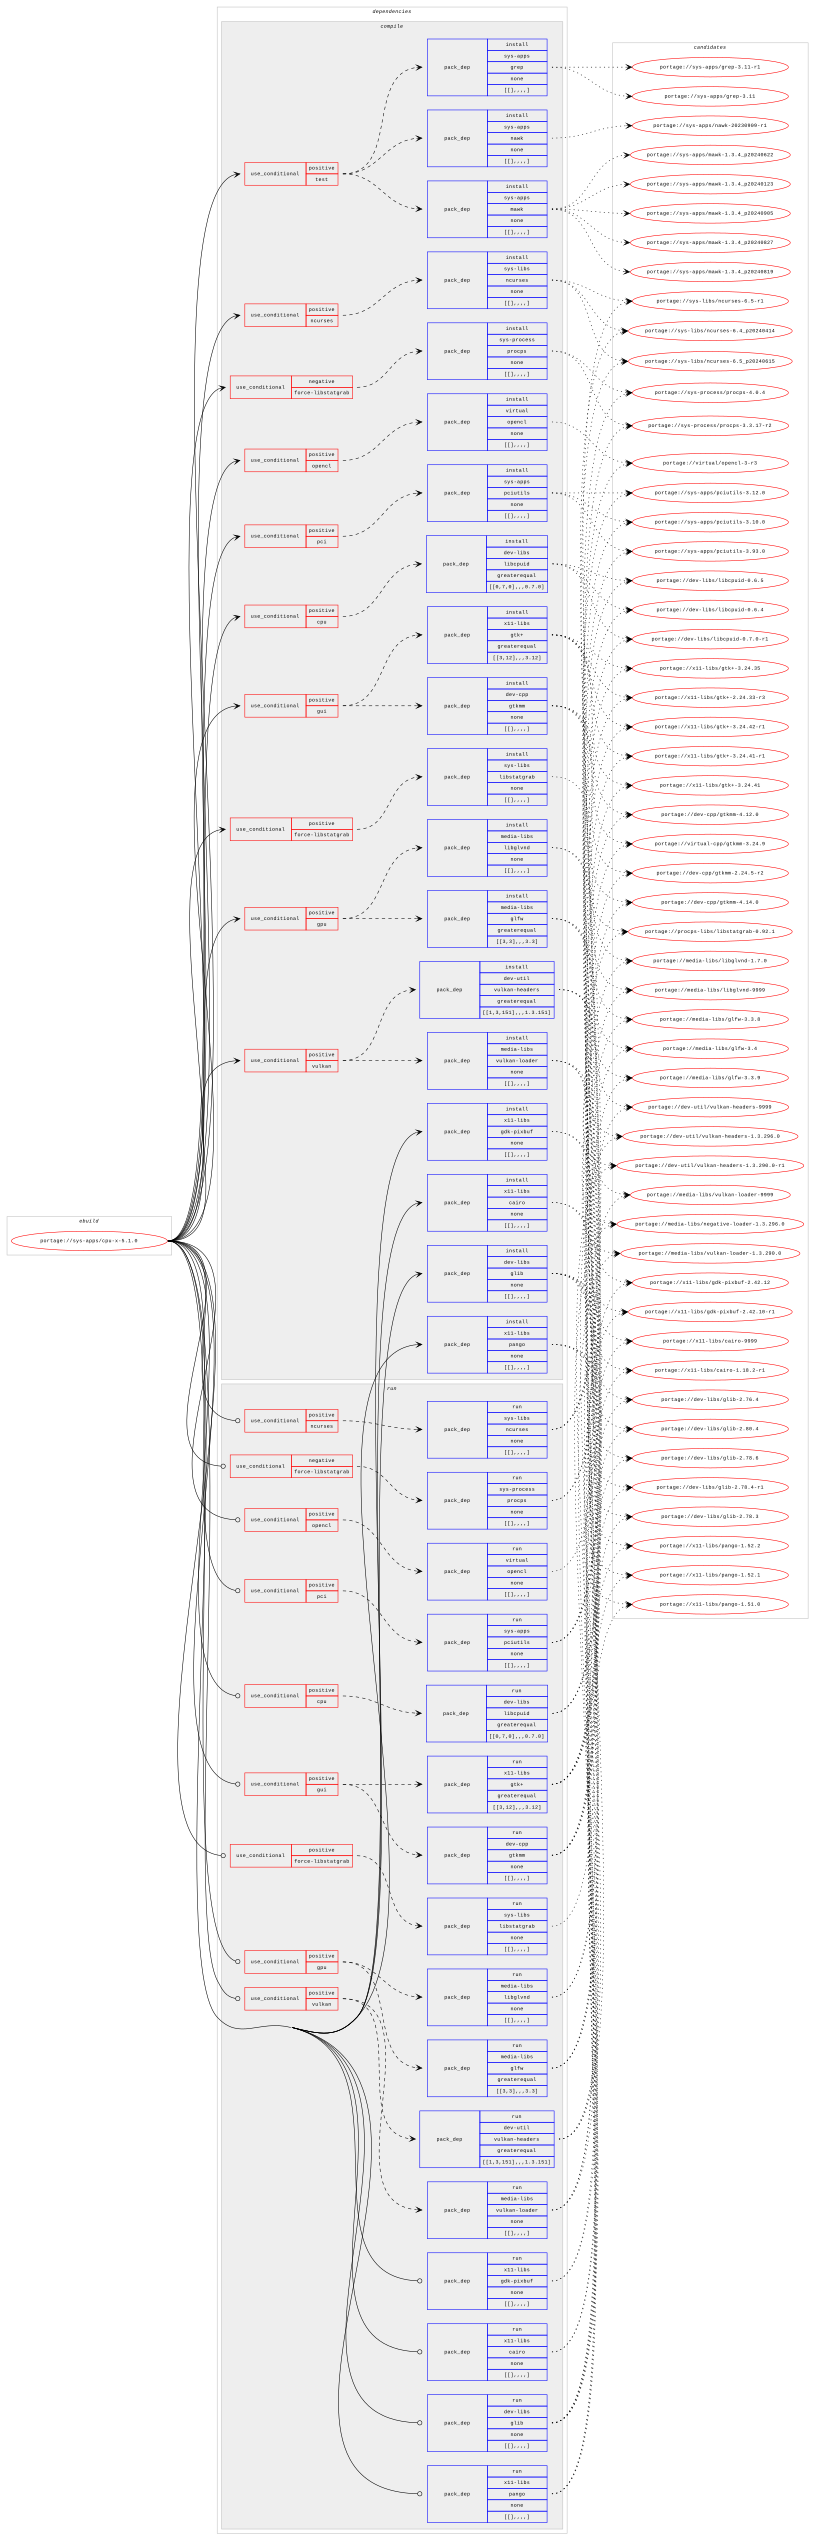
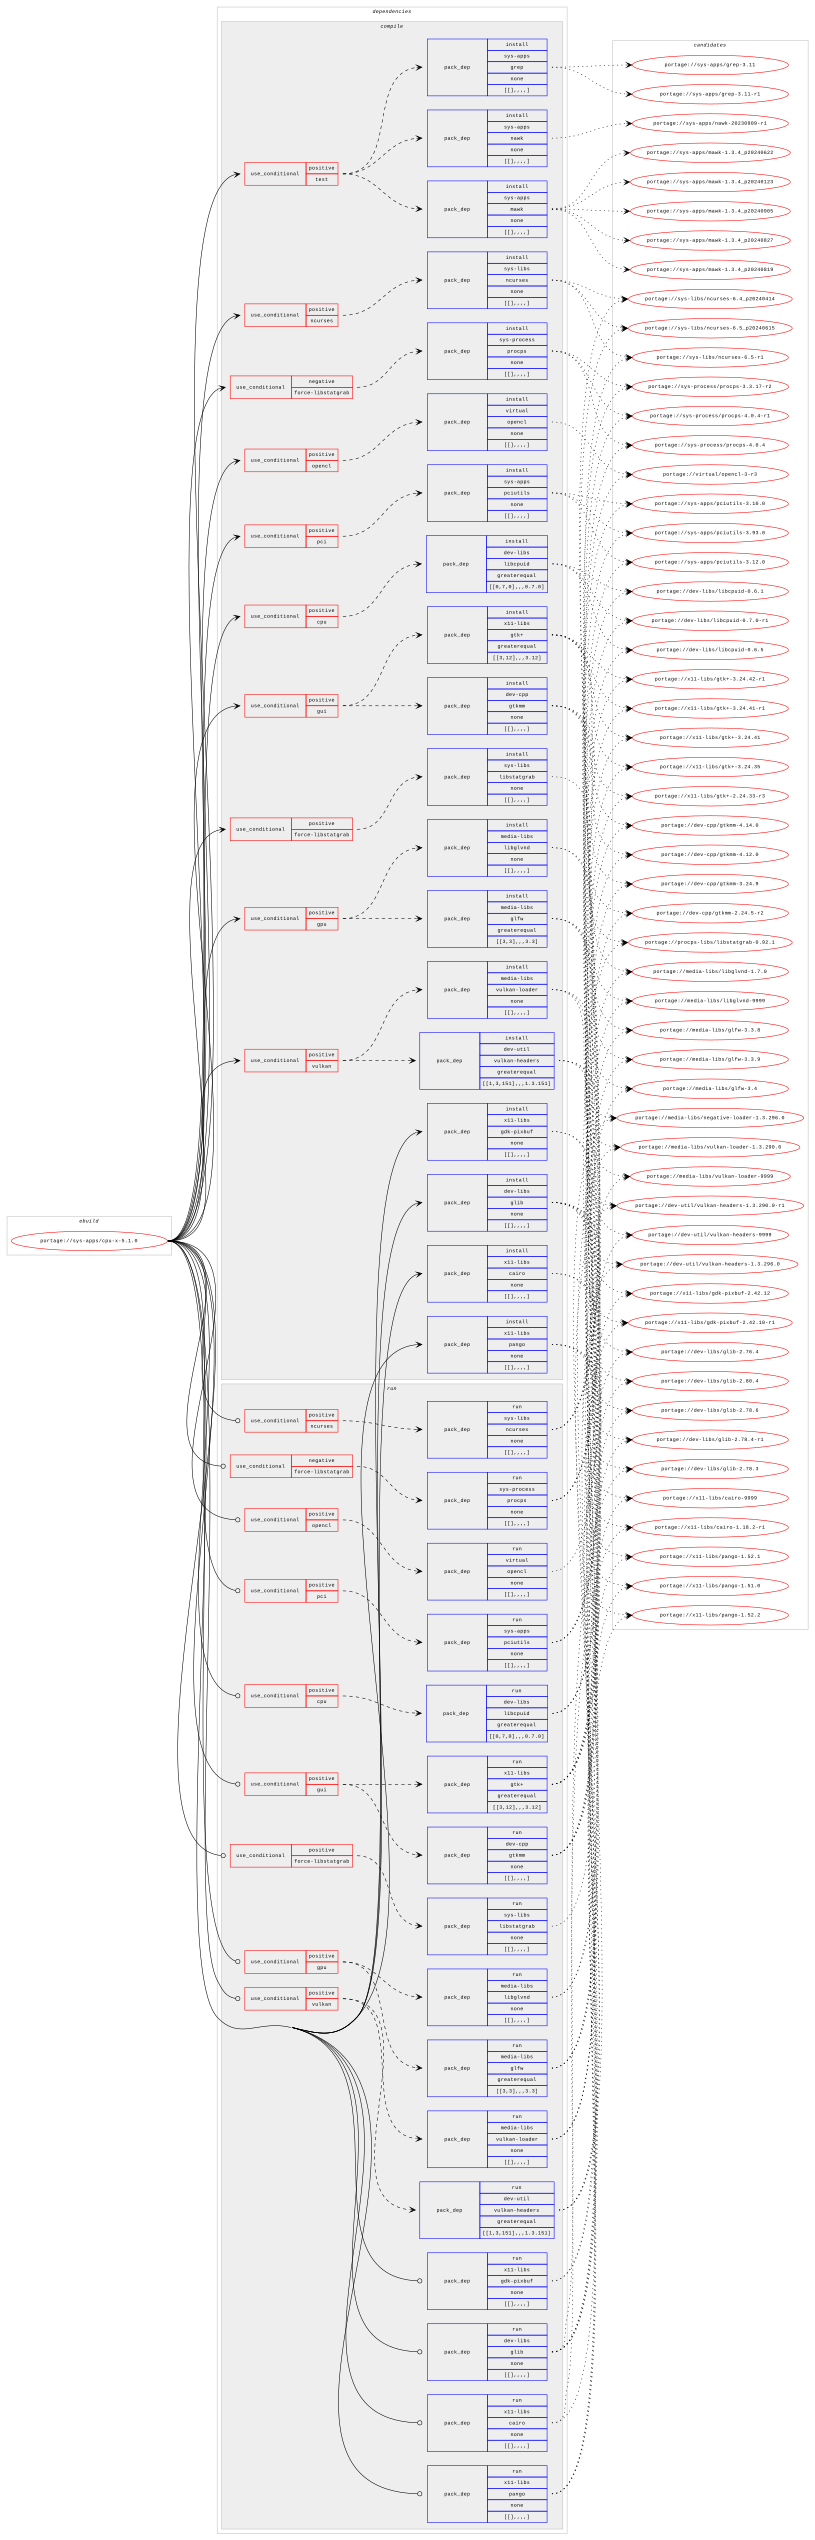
none -> (710, 416)
(710, 610) -> (710, 592)
(710, 844) -> (710, 884)
